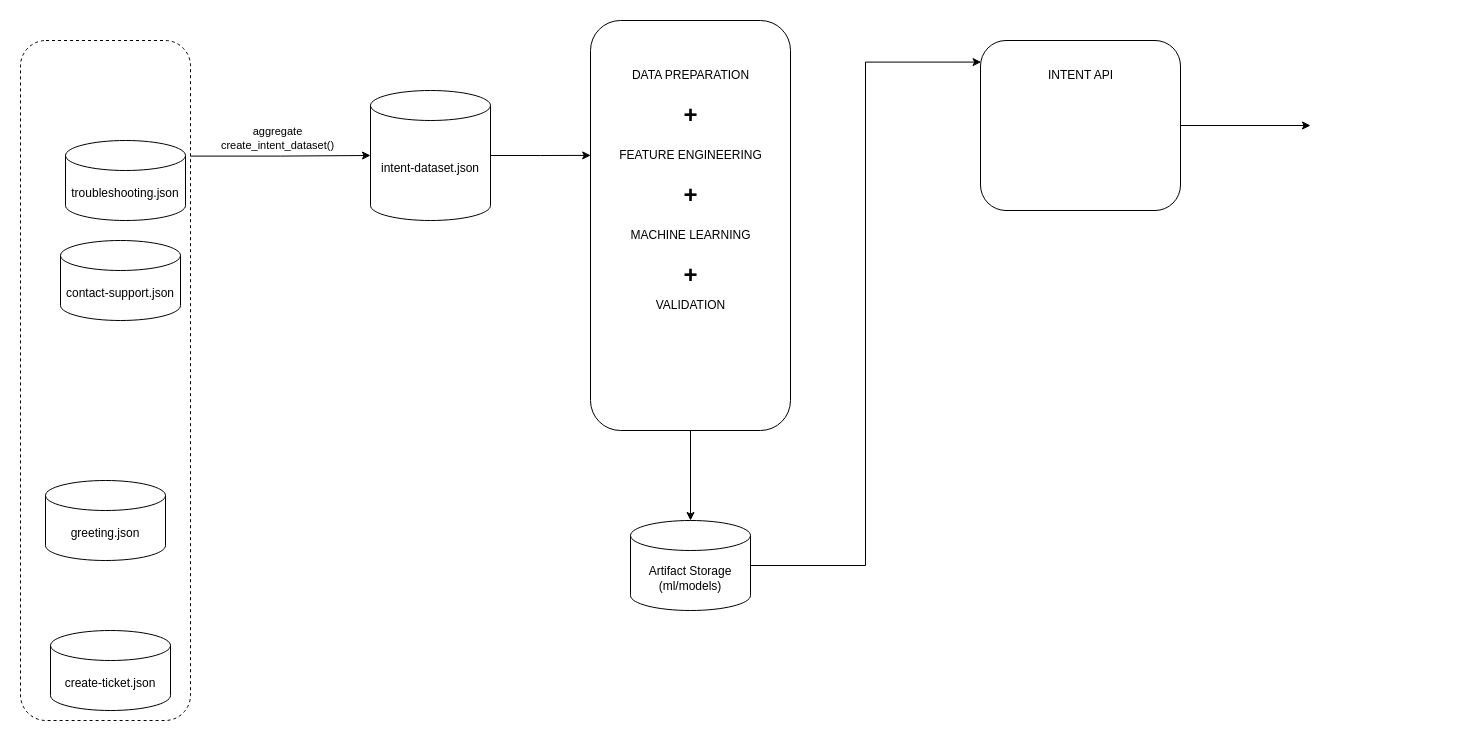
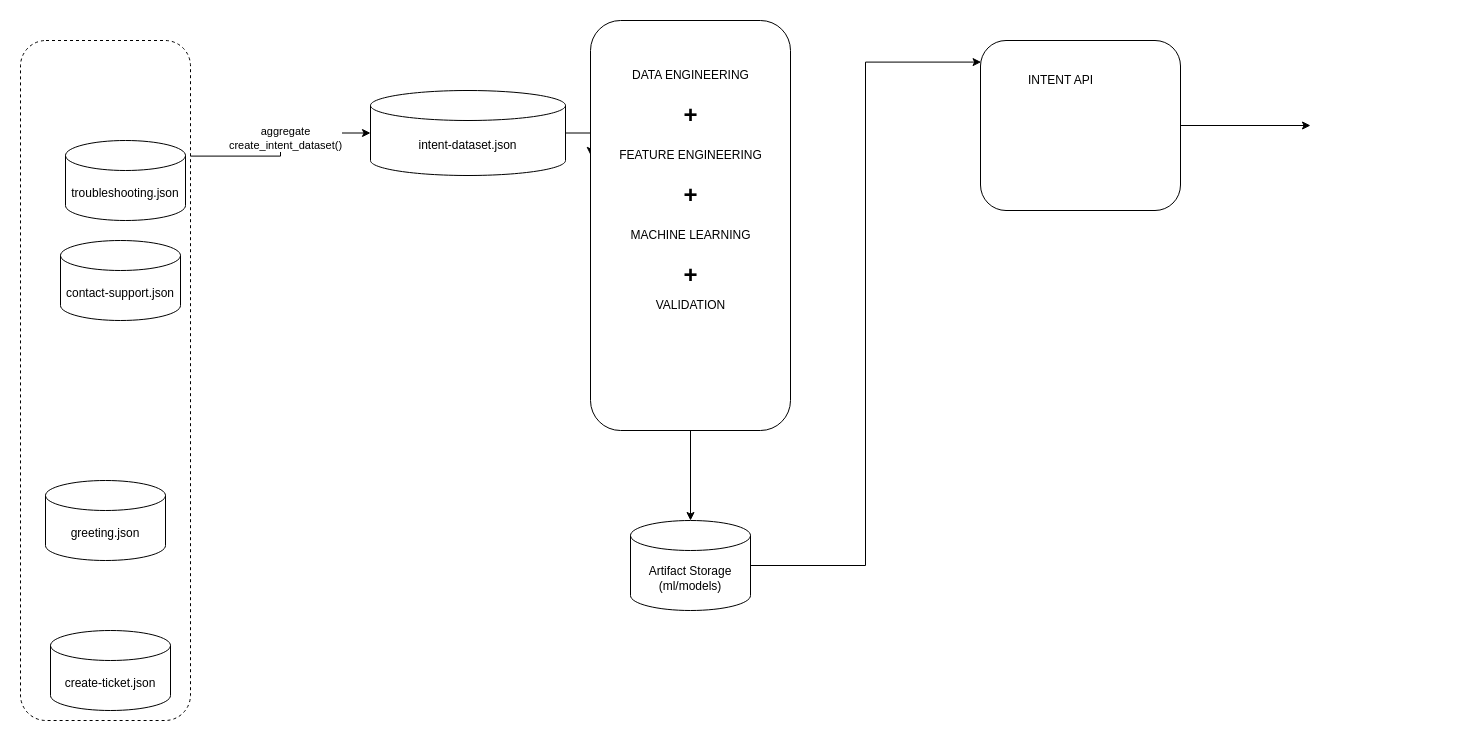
(691, 76) -> (691, 76)
(1081, 76) -> (1061, 81)
(431, 156) -> (468, 133)
